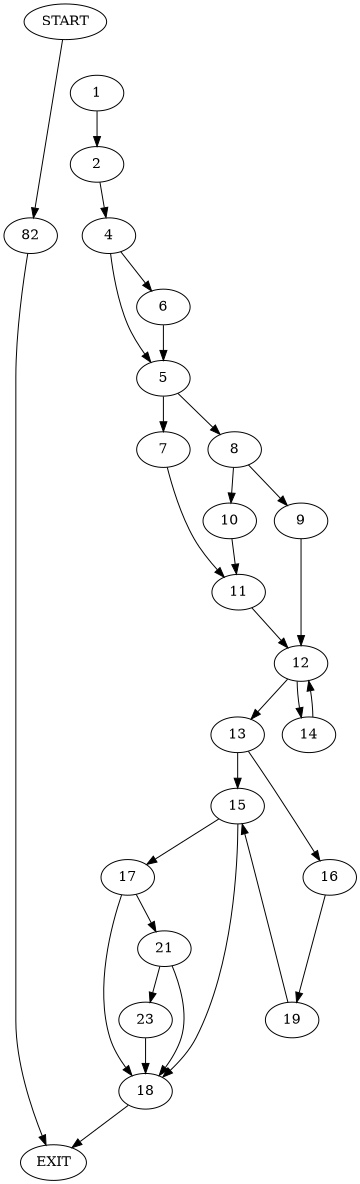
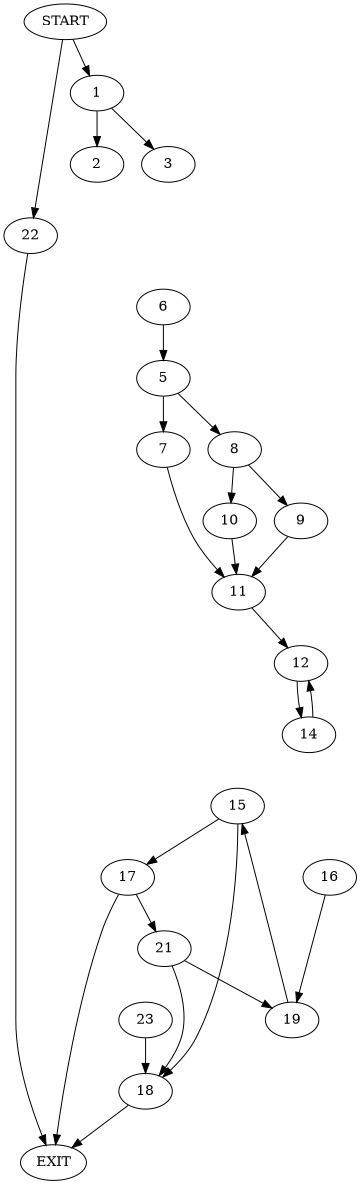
none -> (79, 53)
none -> (168, 164)
(31, 236) -> (31, 236)
(109, 236) -> none
(301, 587) -> (273, 553)
(238, 735) -> none
(156, 980) -> (224, 982)
(104, 983) -> (79, 1012)
